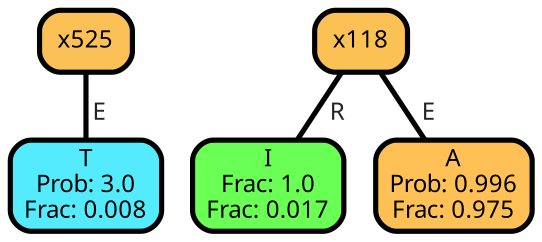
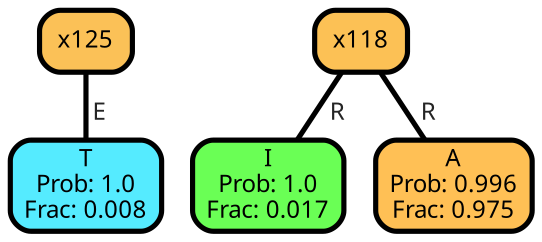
(86, 41) -> (86, 41)
(426, 113) -> (426, 113)
(86, 186) -> (86, 186)
(268, 186) -> (268, 186)
